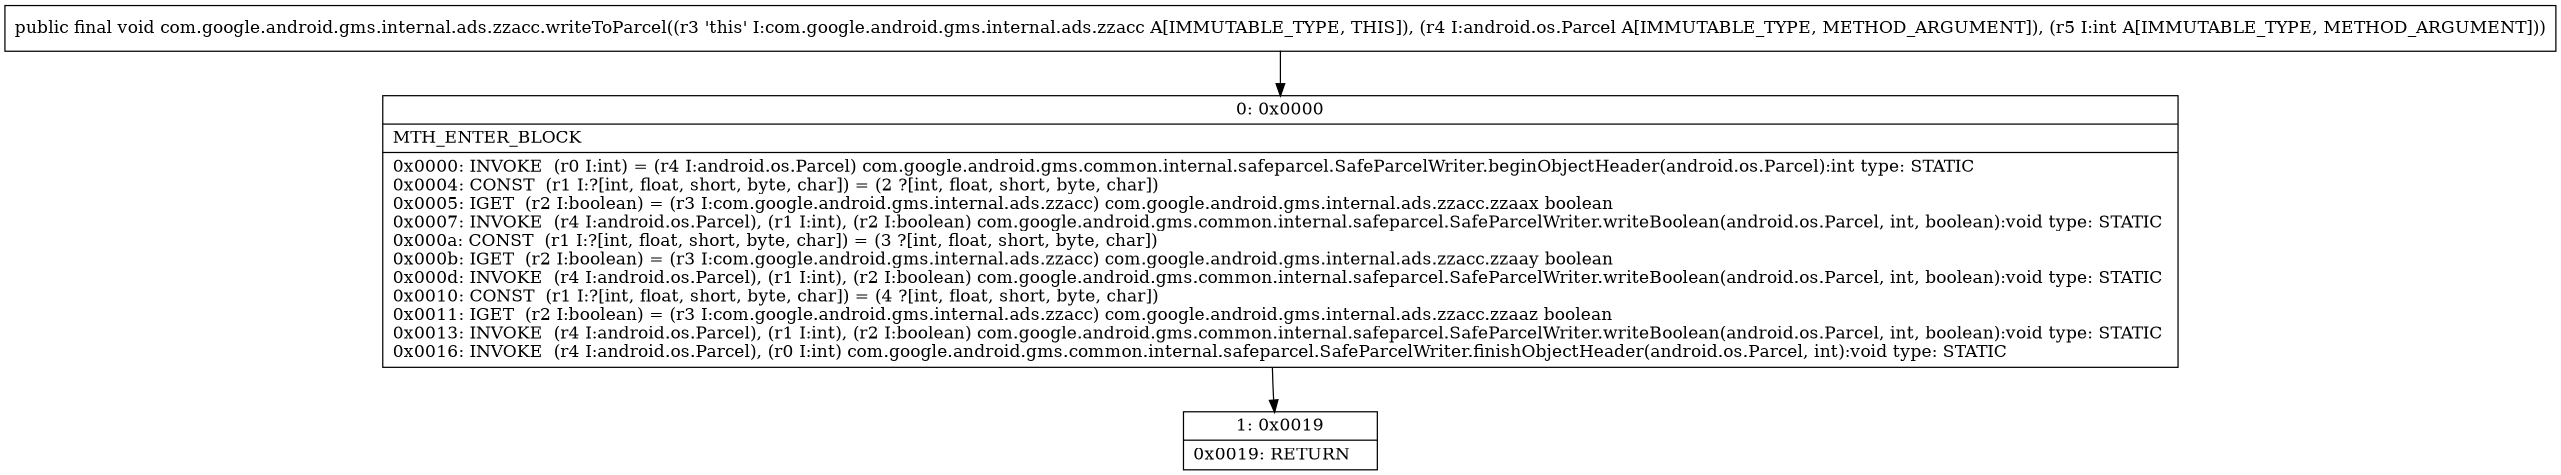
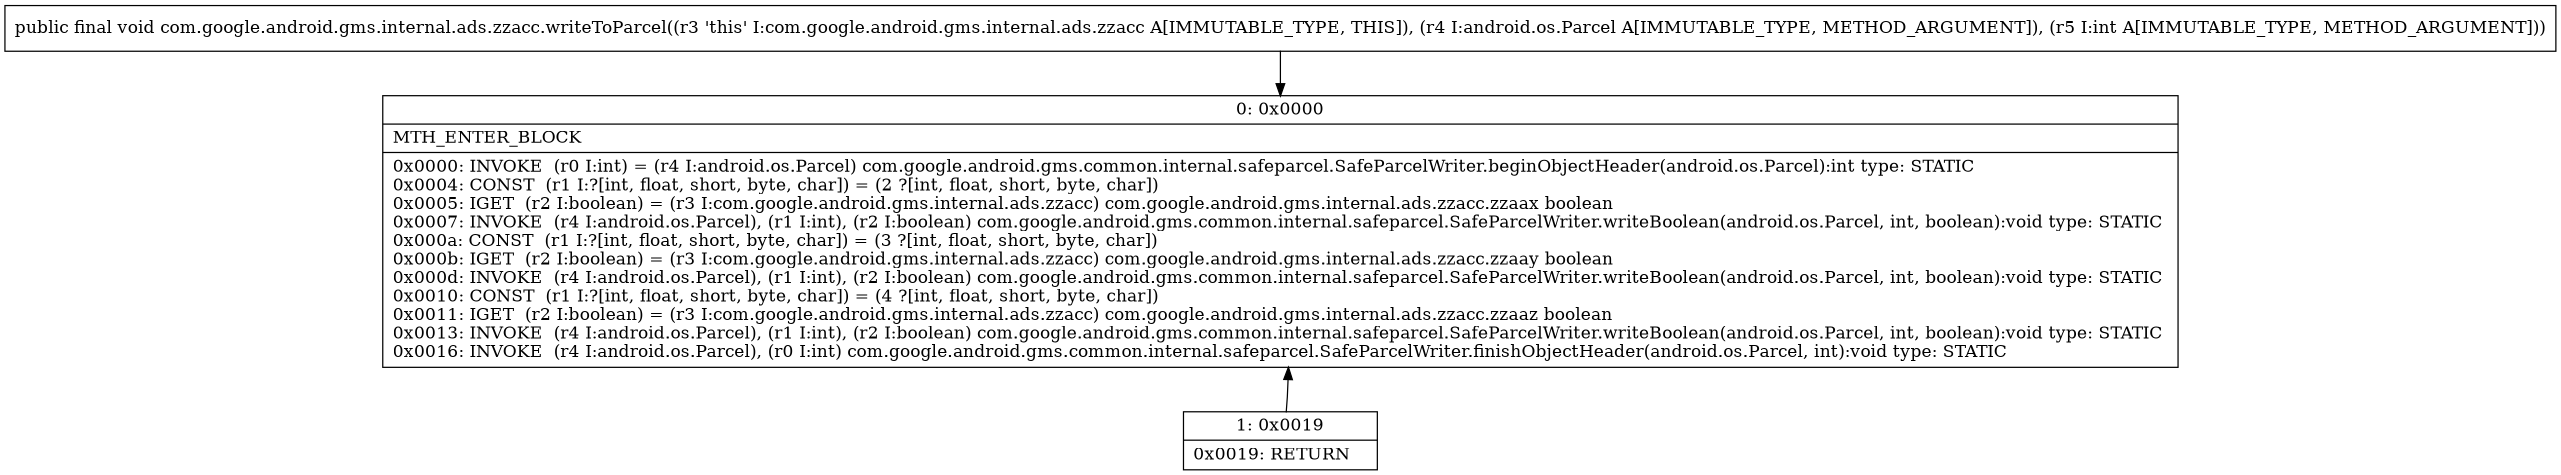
(1273, 384) -> (1287, 396)
